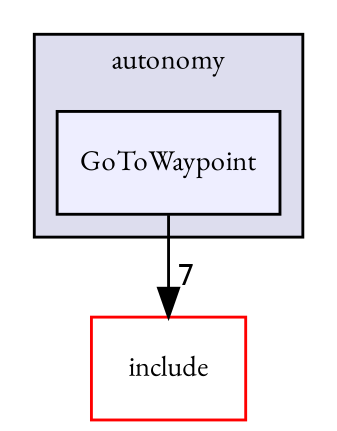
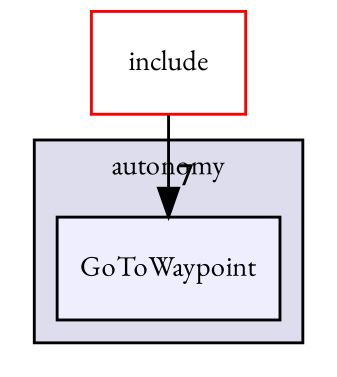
(169, 255) -> (169, 157)
